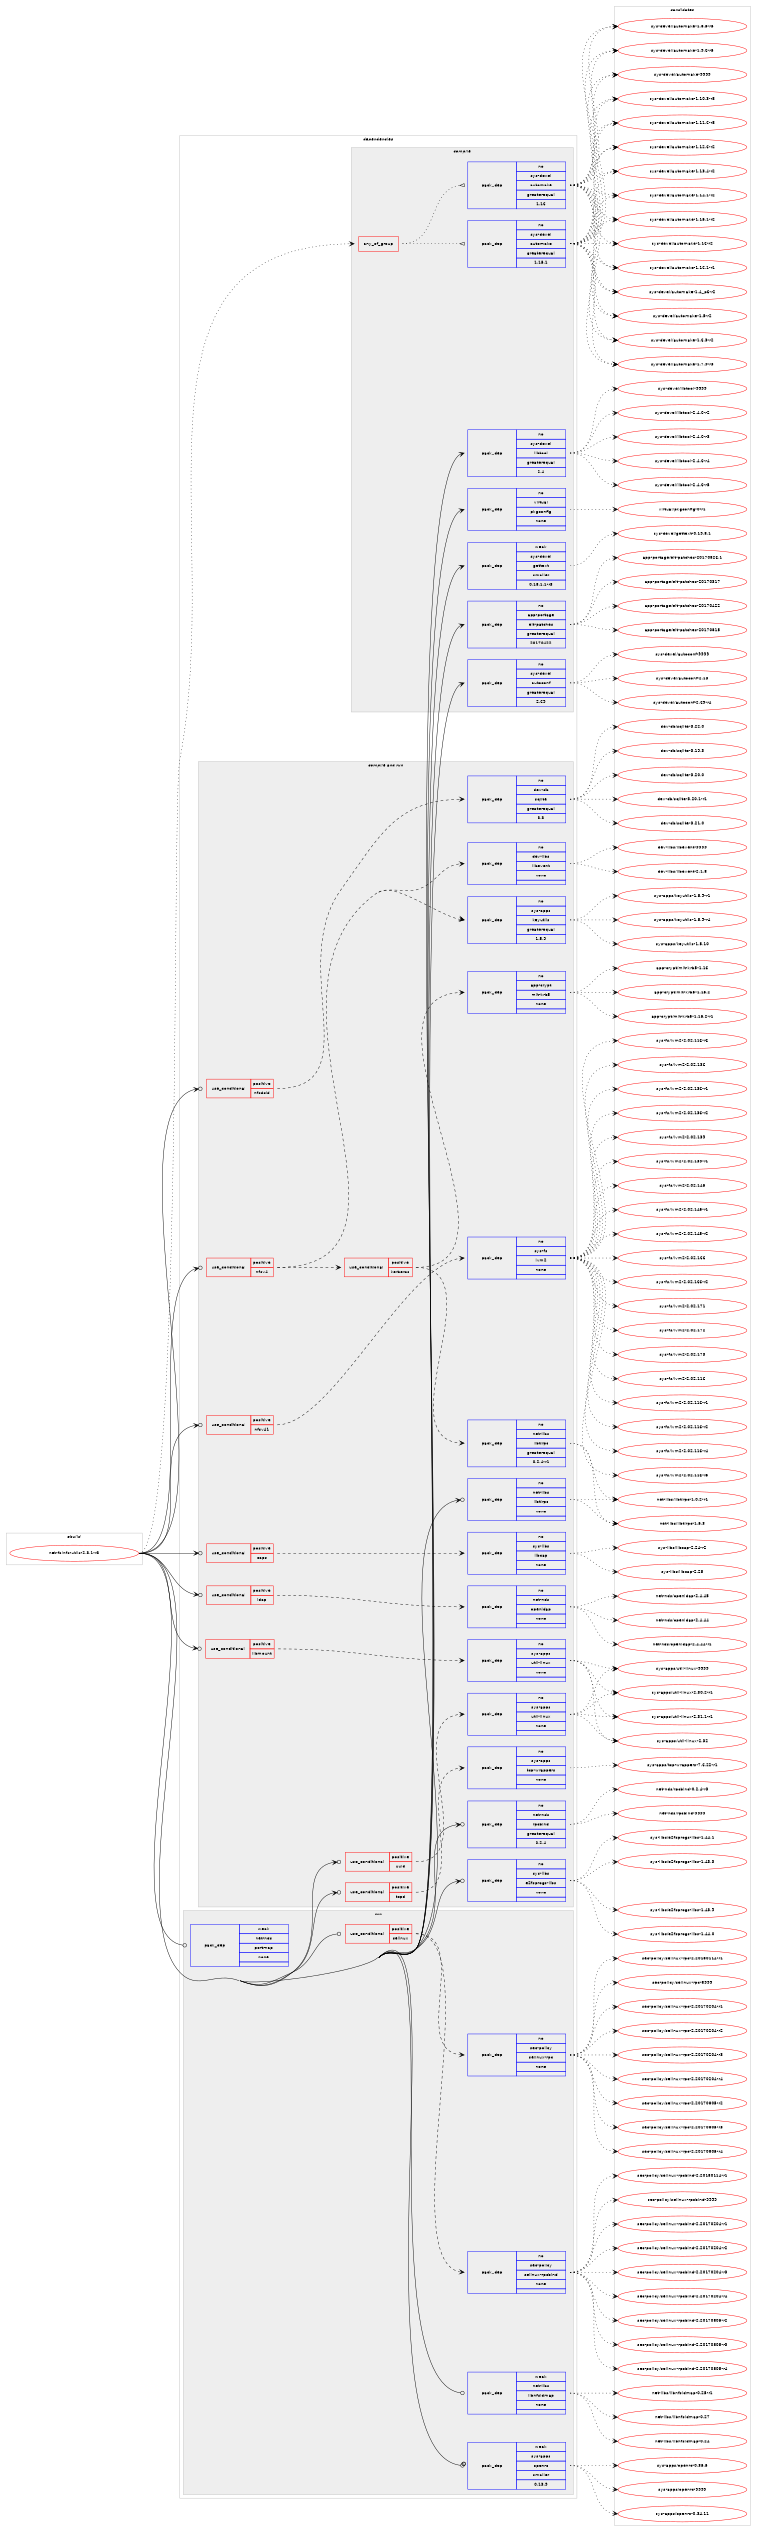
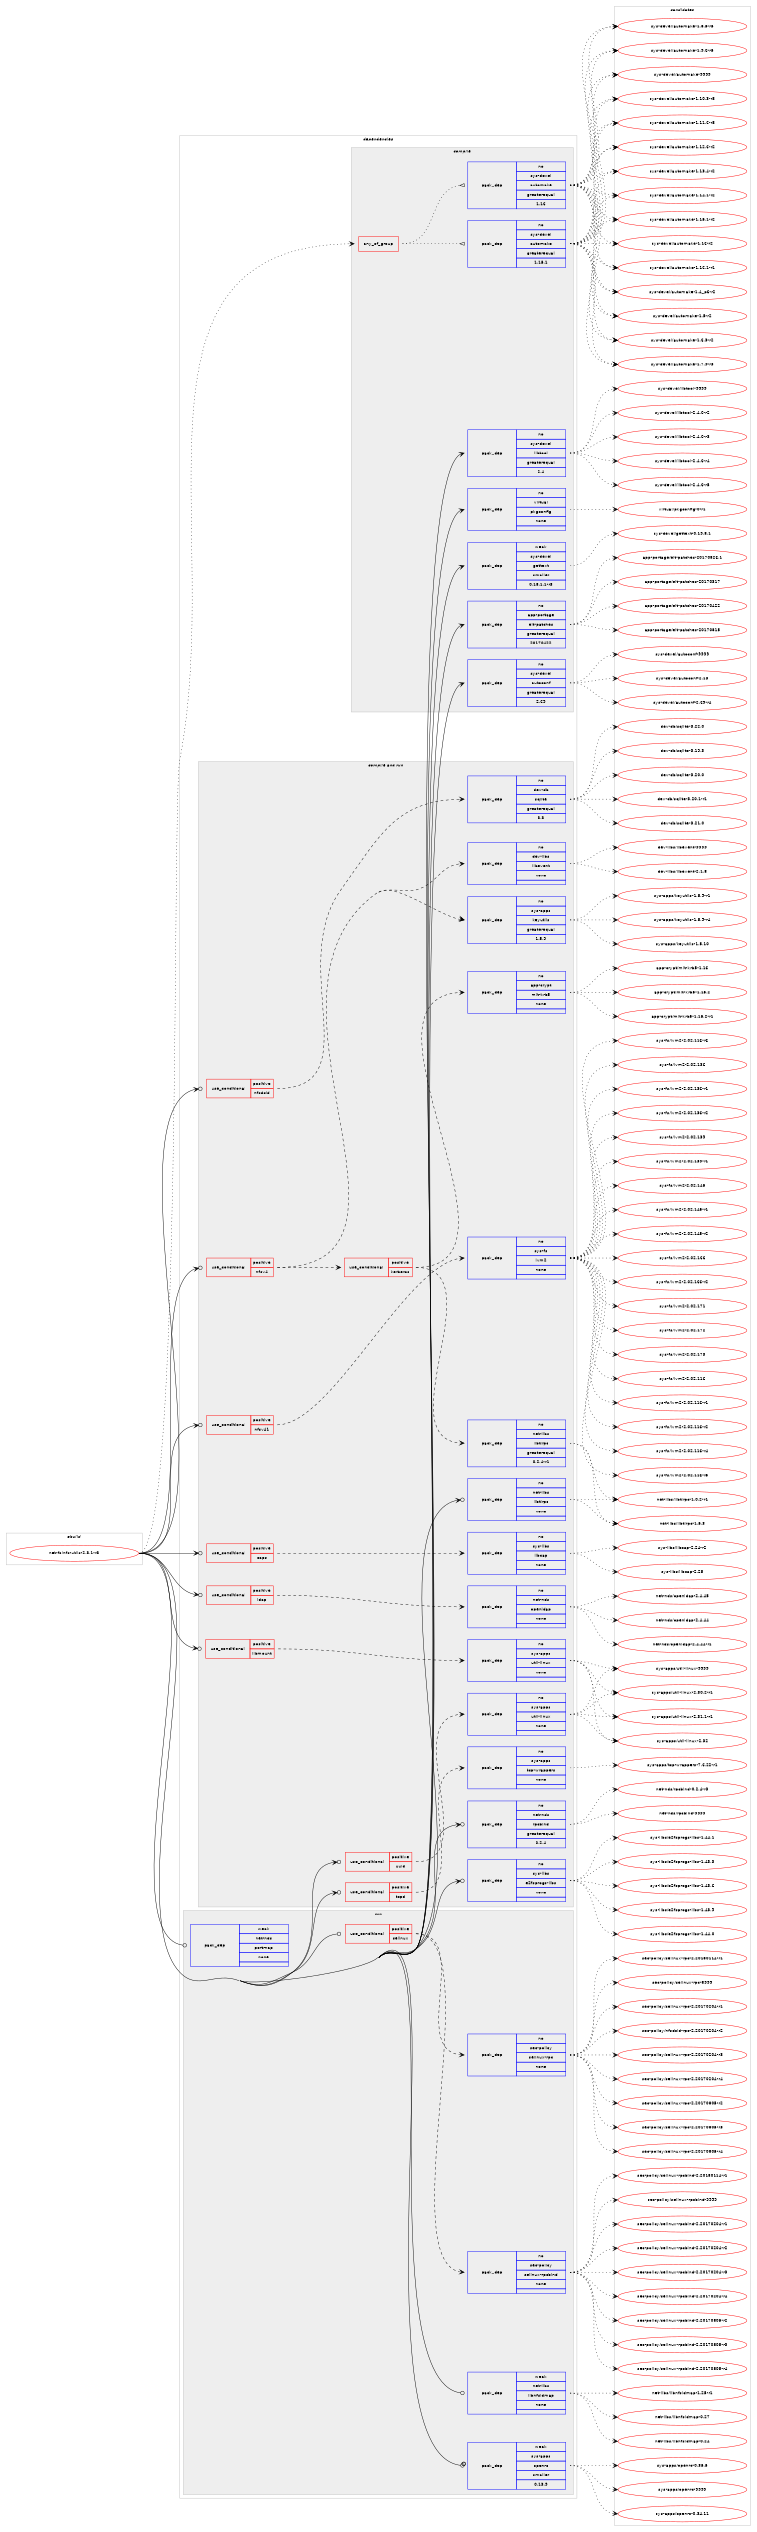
none -> (682, 1886)
(682, 2031) -> (682, 2031)
(682, 2393) -> (682, 2393)
